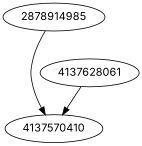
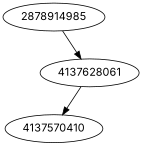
(31, 69) -> (70, 42)
